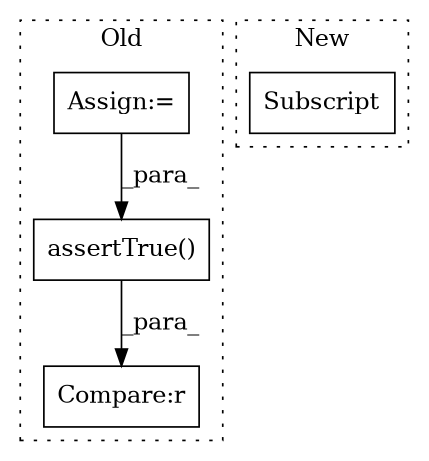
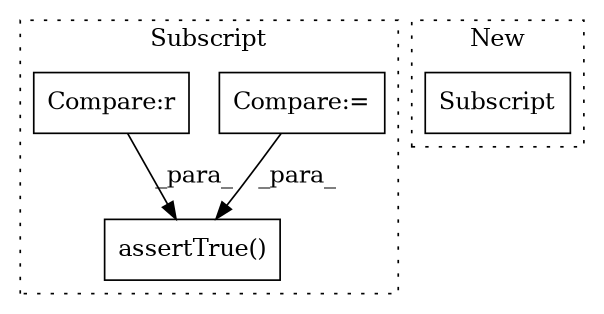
(122, 40) -> (209, 40)
(122, 103) -> (302, 103)
(122, 315) -> (148, 169)
